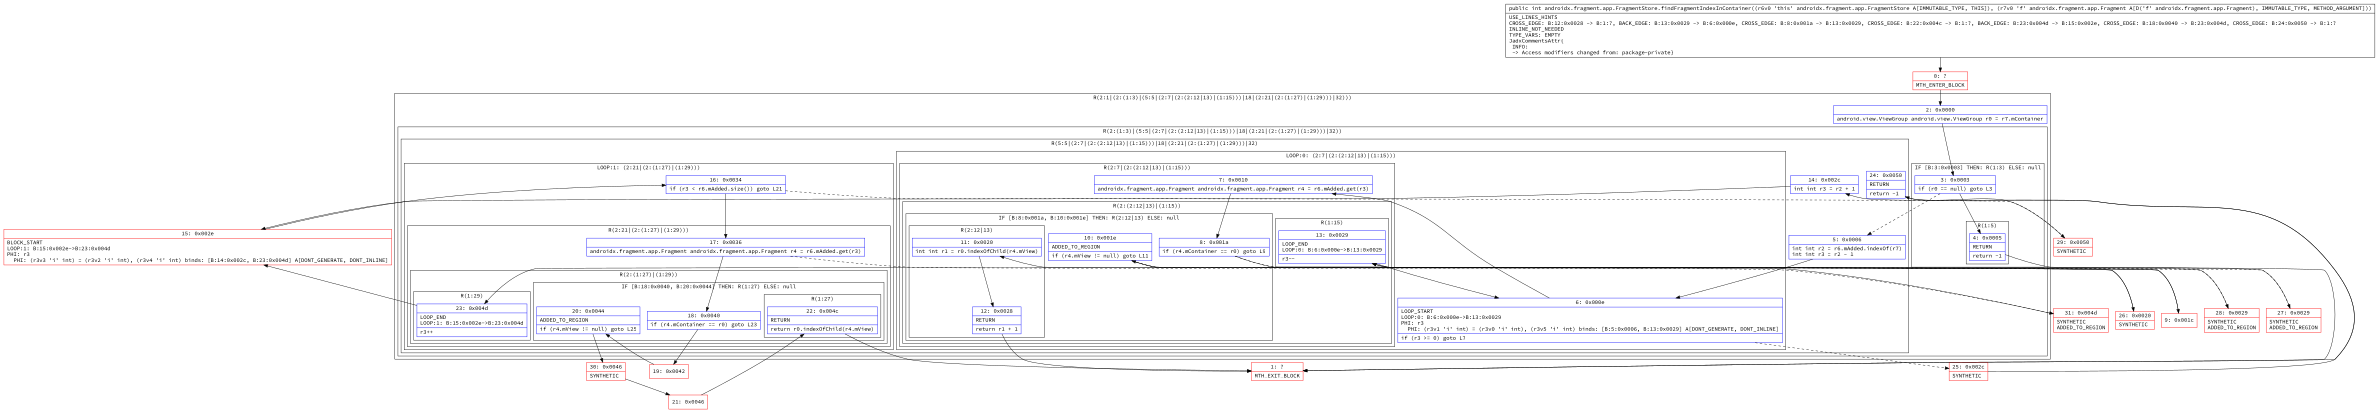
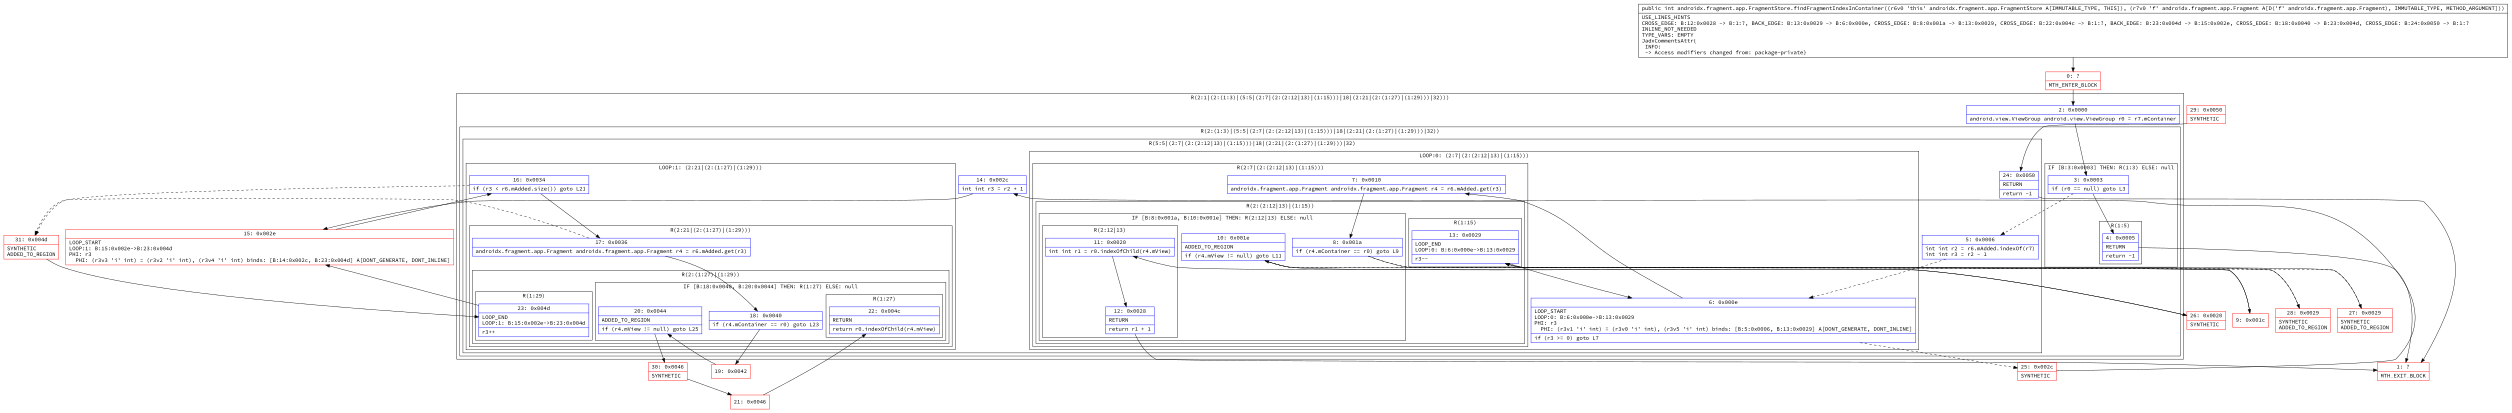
(1493, 199) -> (246, 190)
(25, 243) -> (85, 243)
(1746, 279) -> (1880, 279)
(1044, 367) -> none
